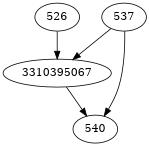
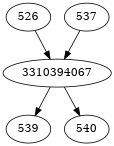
(122, 71) -> none
(57, 73) -> (57, 73)
none -> (28, 129)
